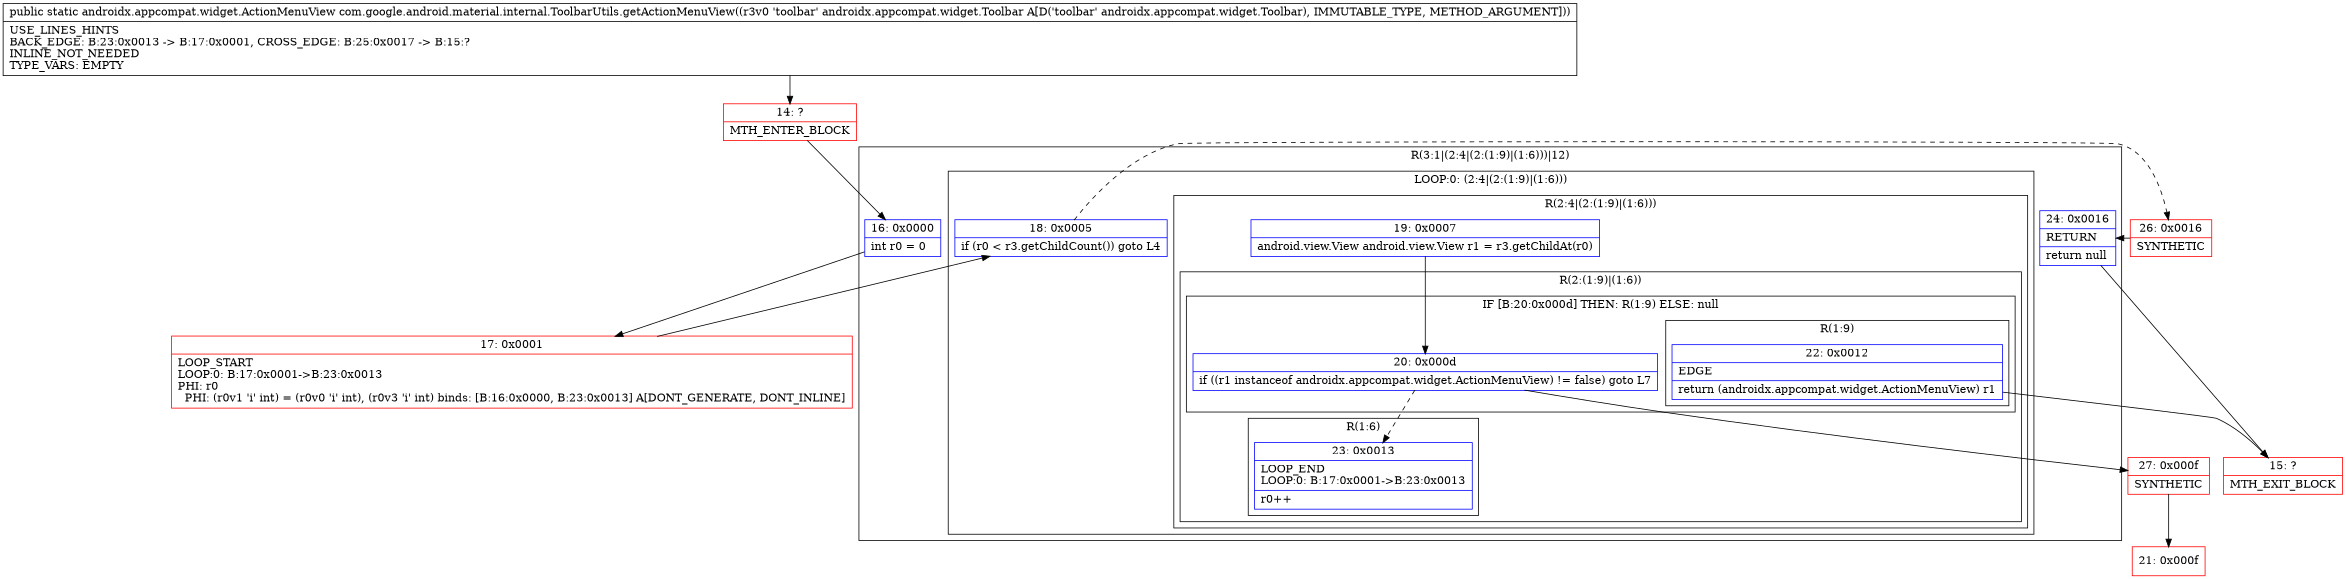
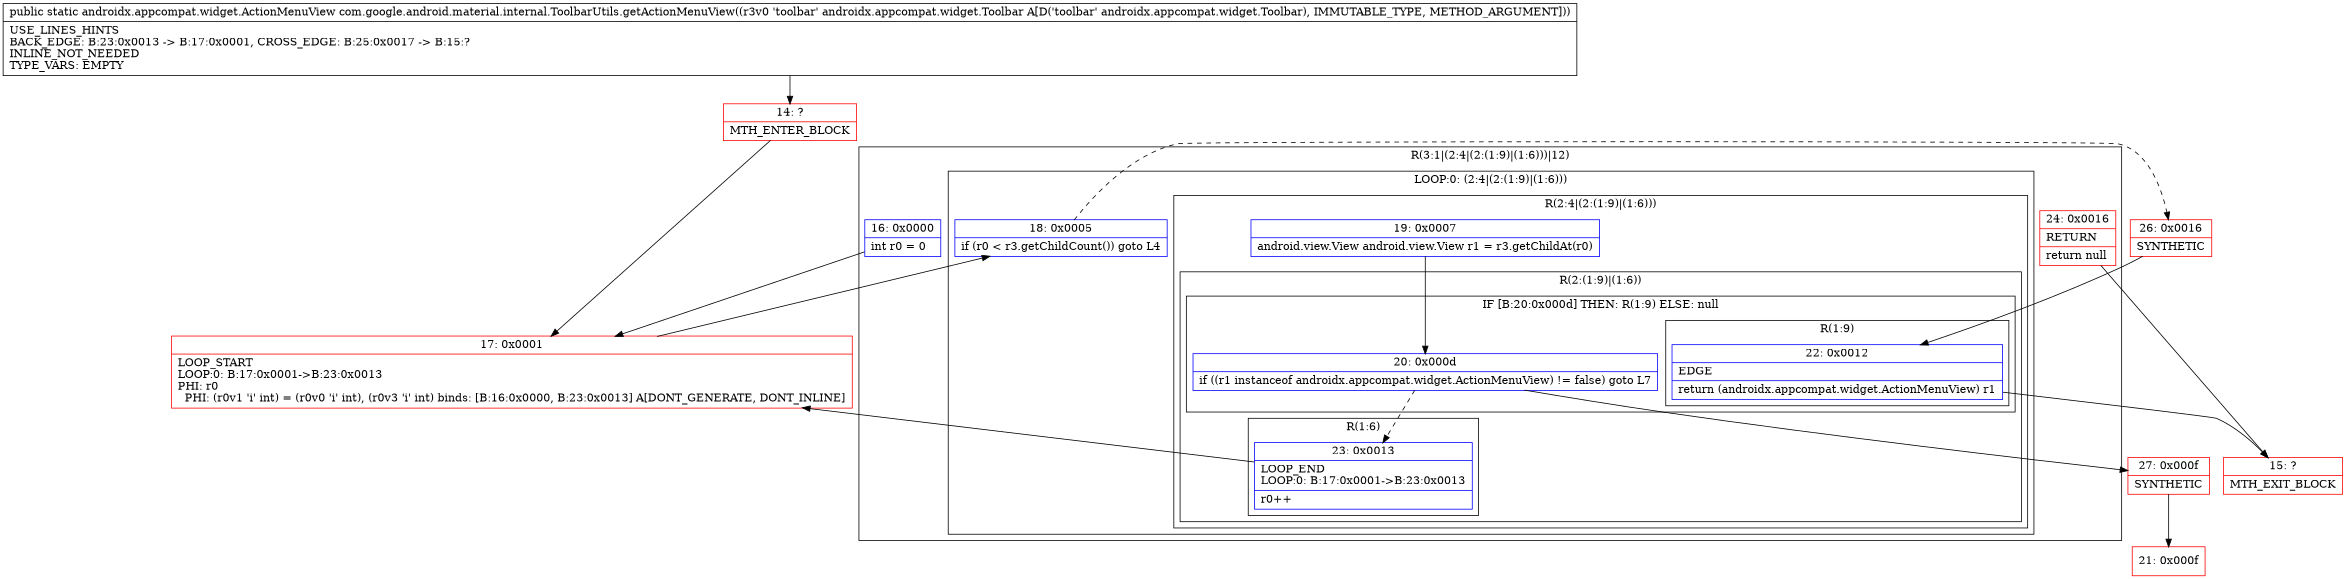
(844, 177) -> (664, 236)
(2078, 238) -> (2078, 238)
(2127, 238) -> (2042, 301)
none -> (1032, 435)
